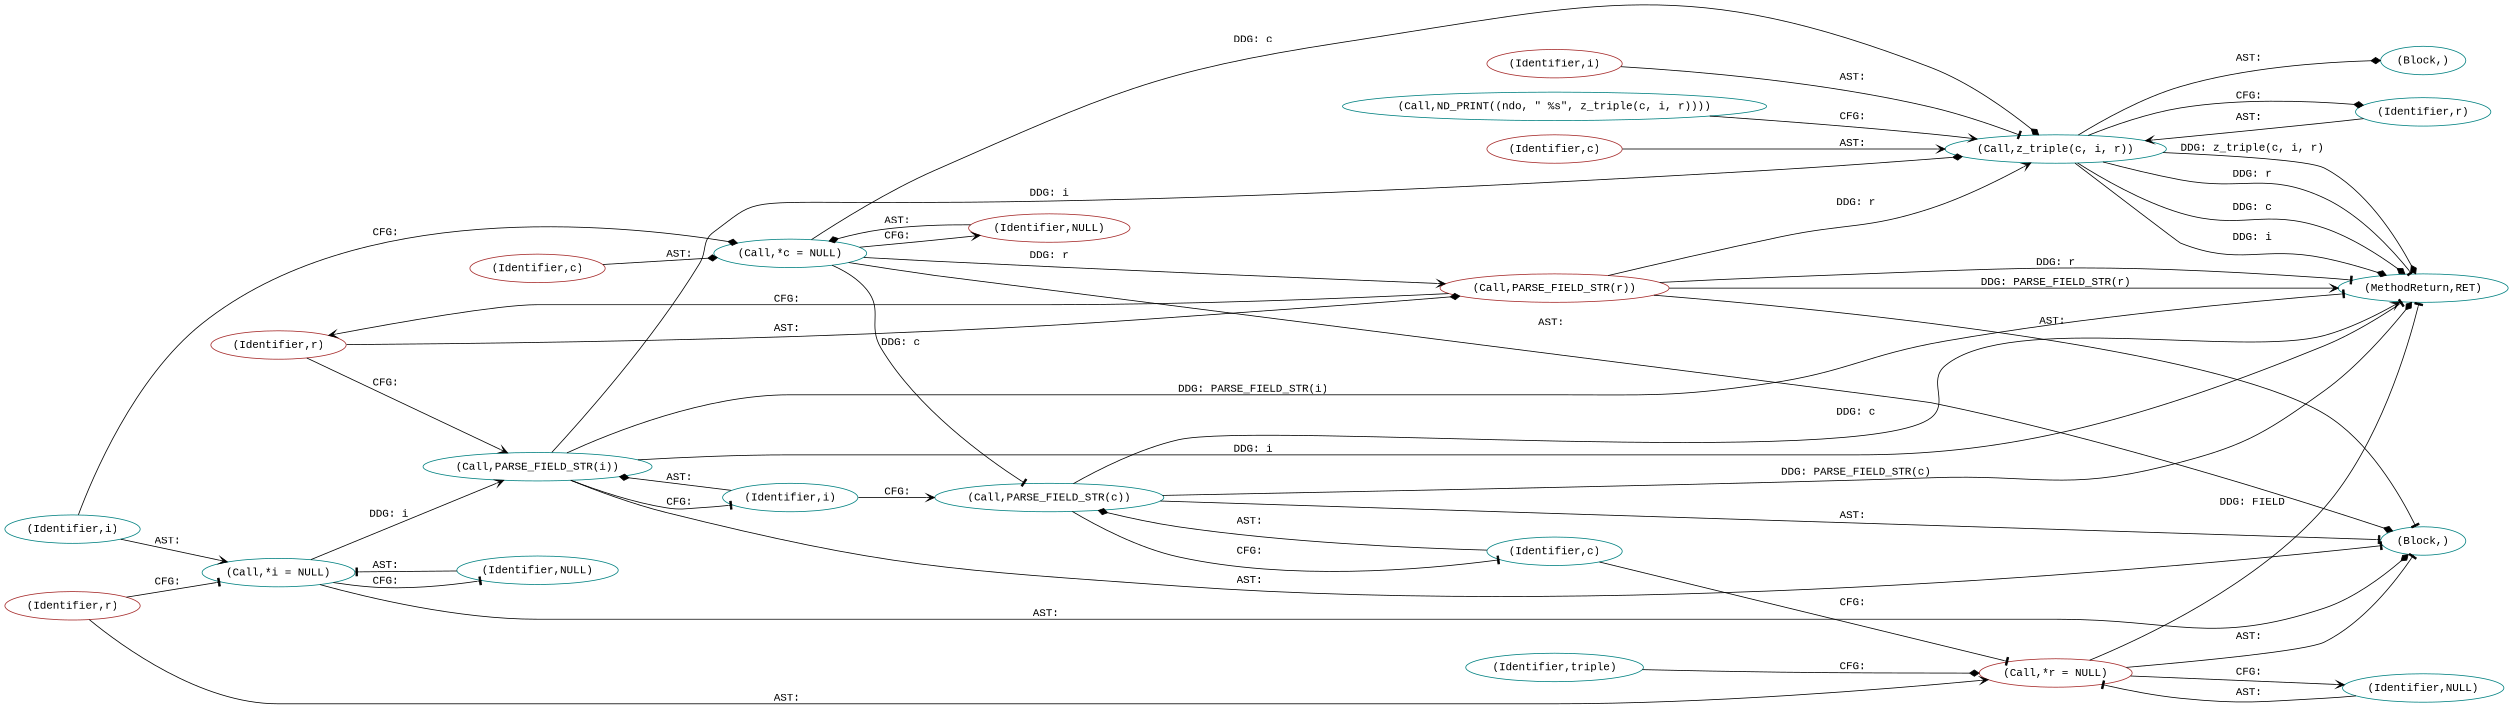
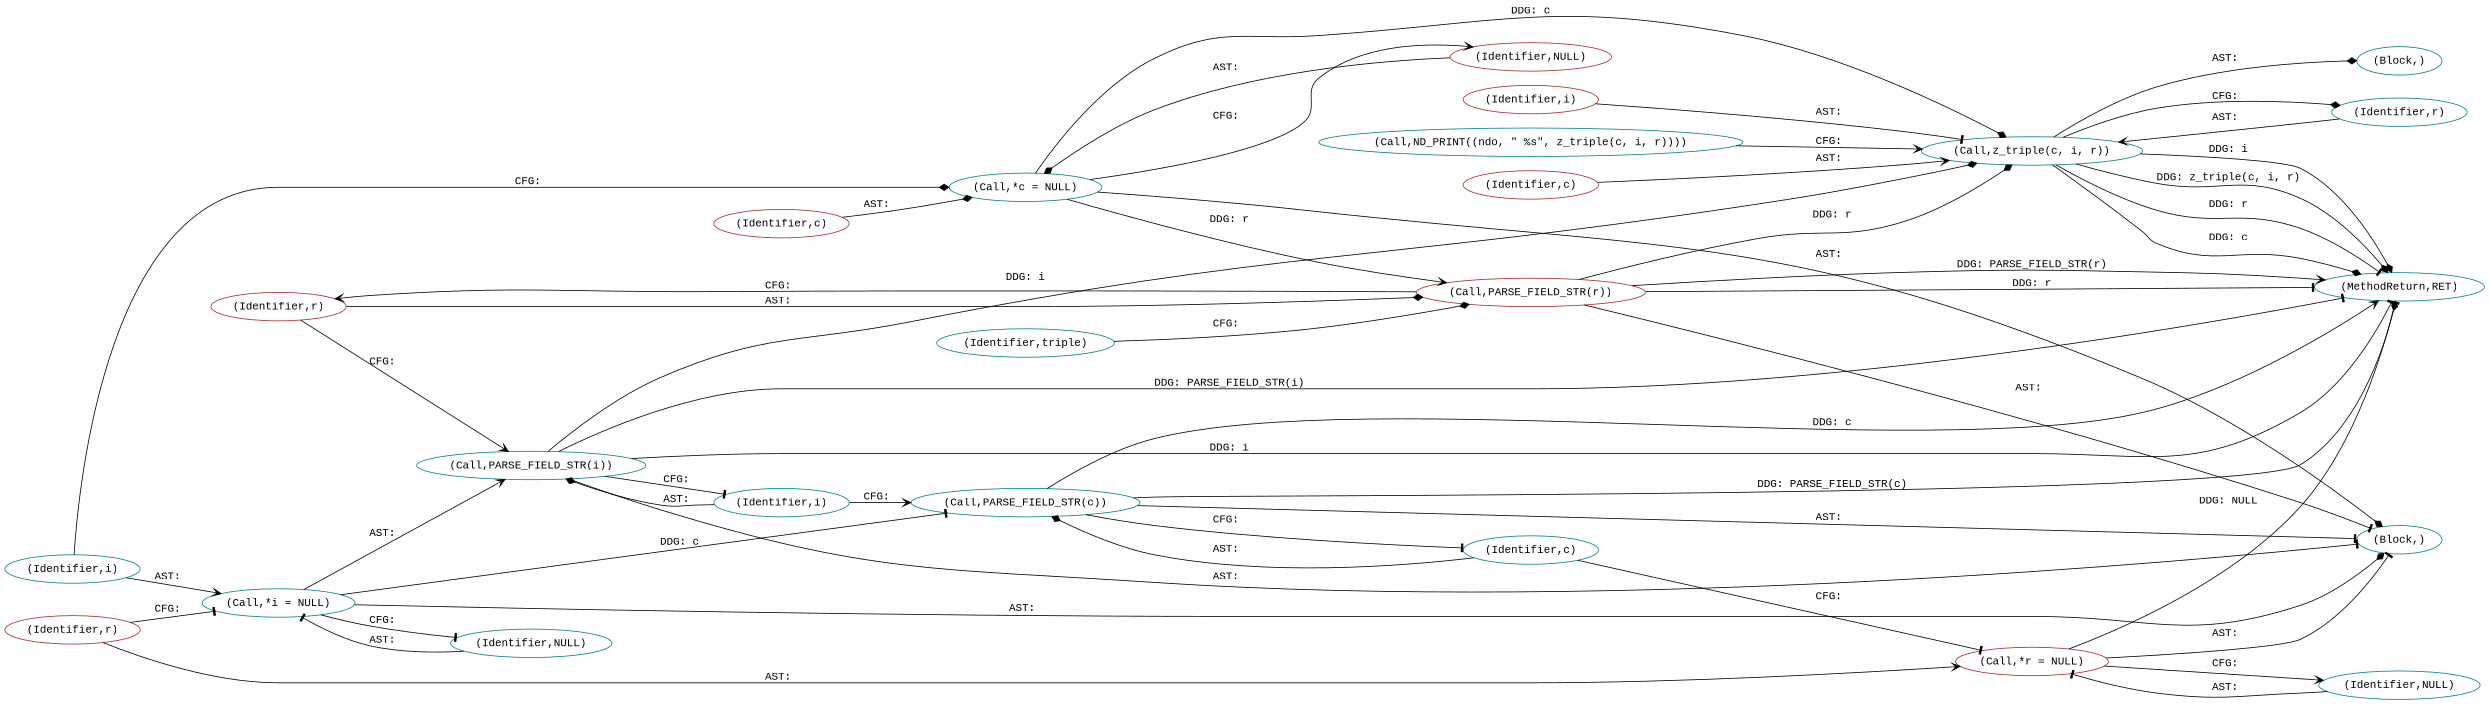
(1819, 230) -> (1796, 234)
(908, 385) -> (642, 554)
(2252, 502) -> (2229, 501)
(389, 514) -> (386, 533)
(1806, 672) -> (1287, 331)
